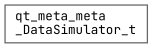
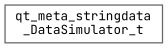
(76, 24) -> (84, 24)
